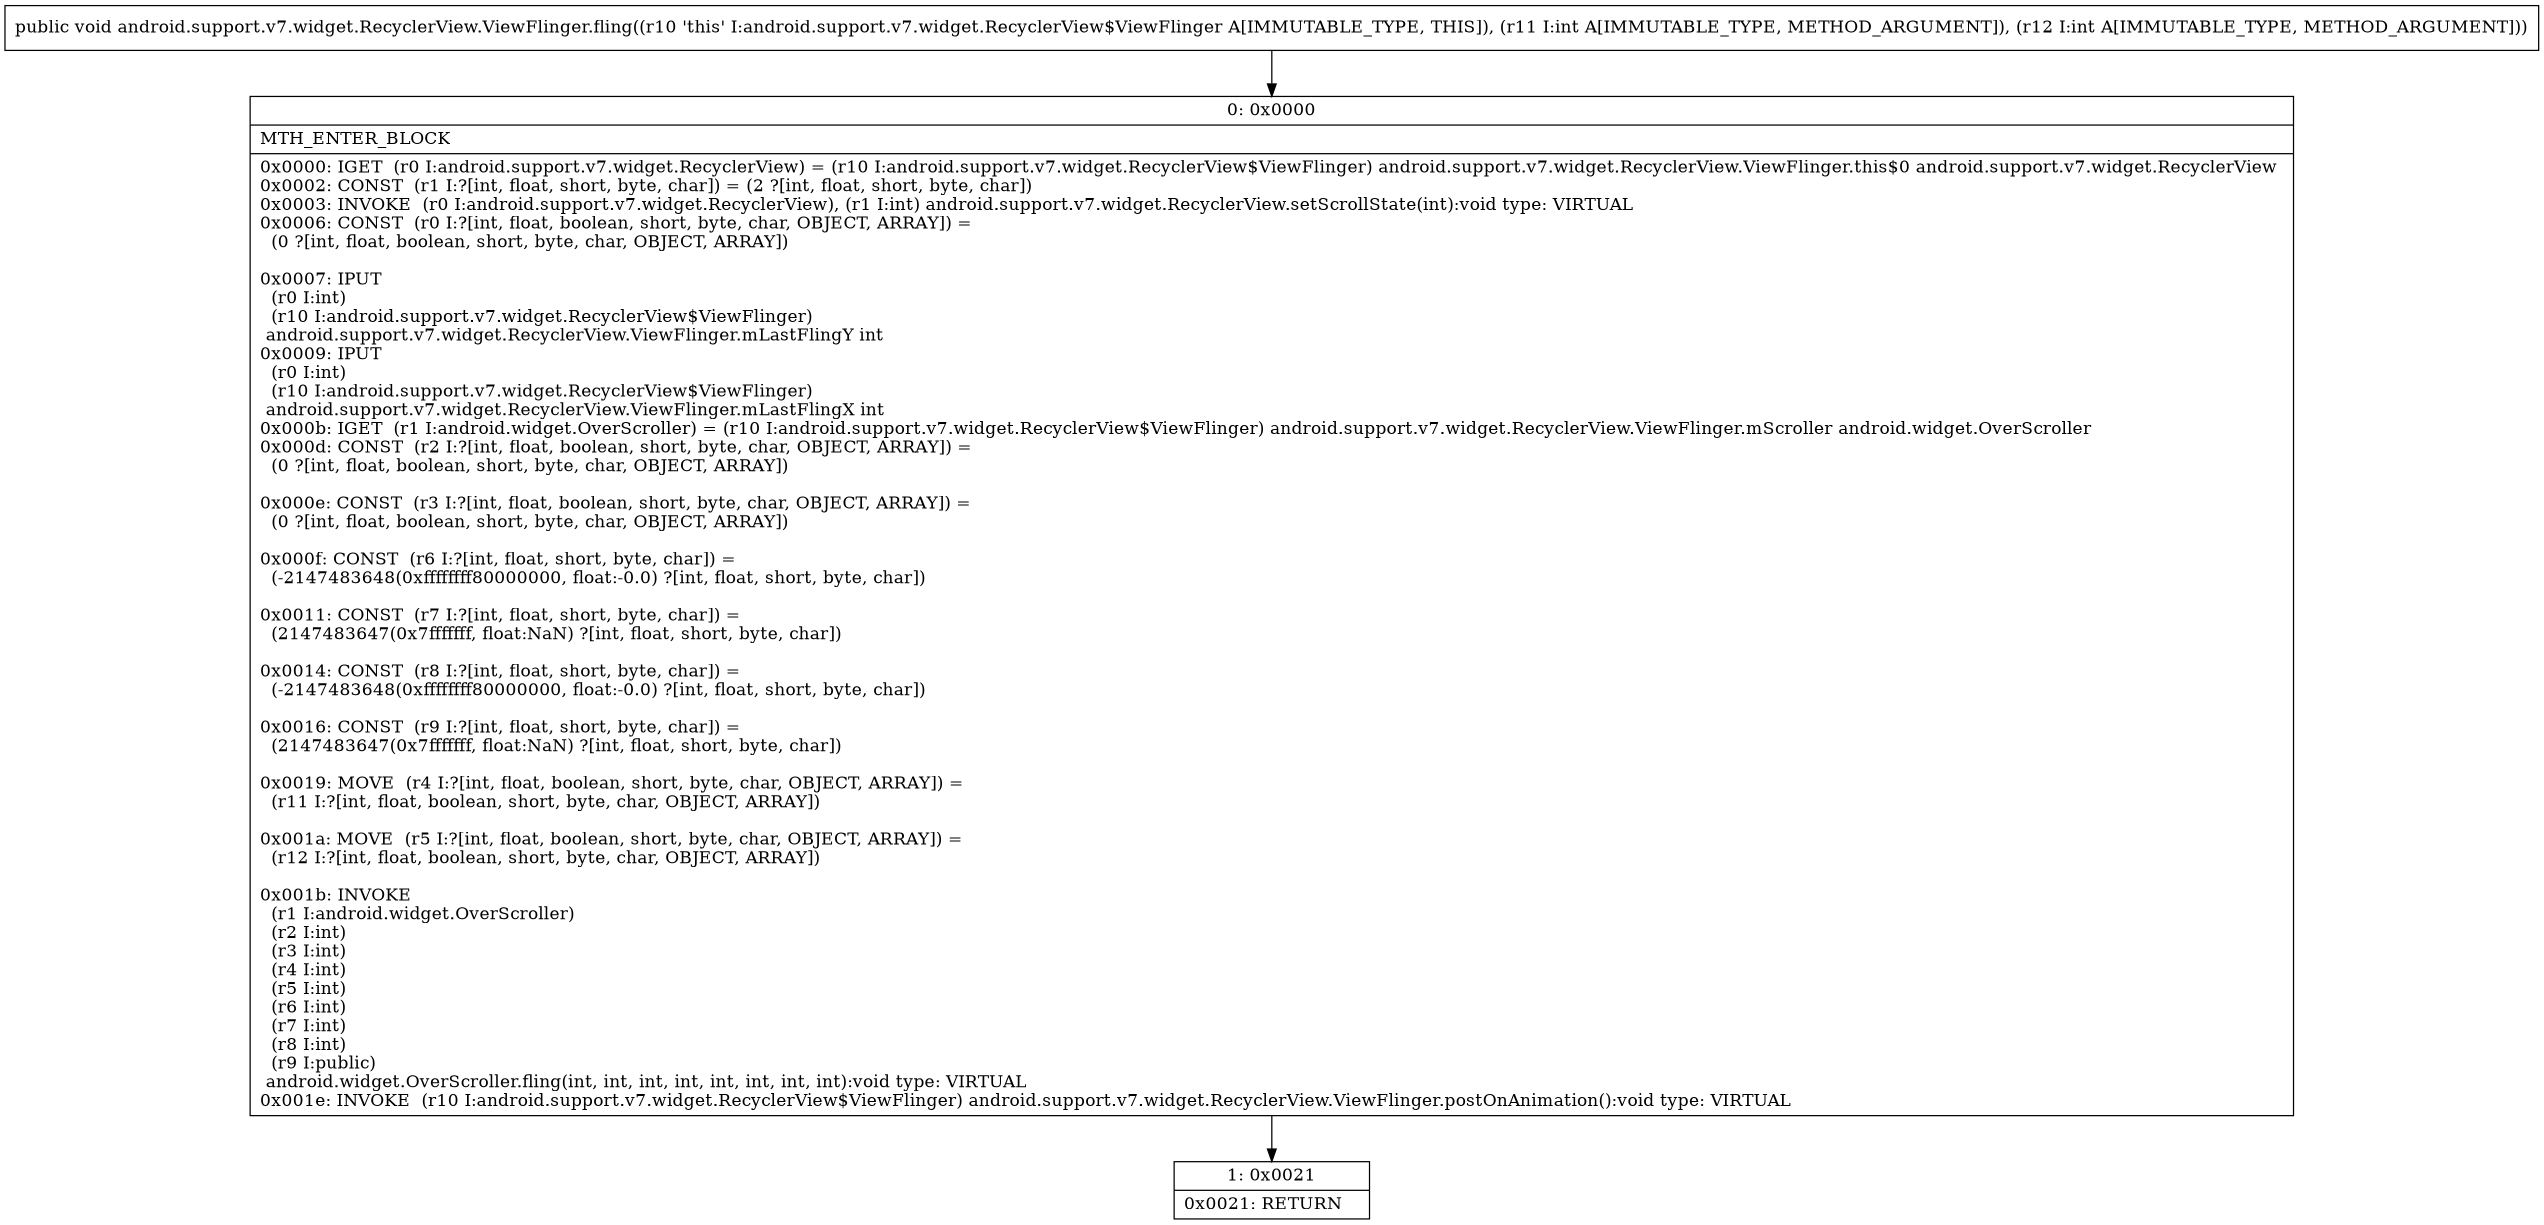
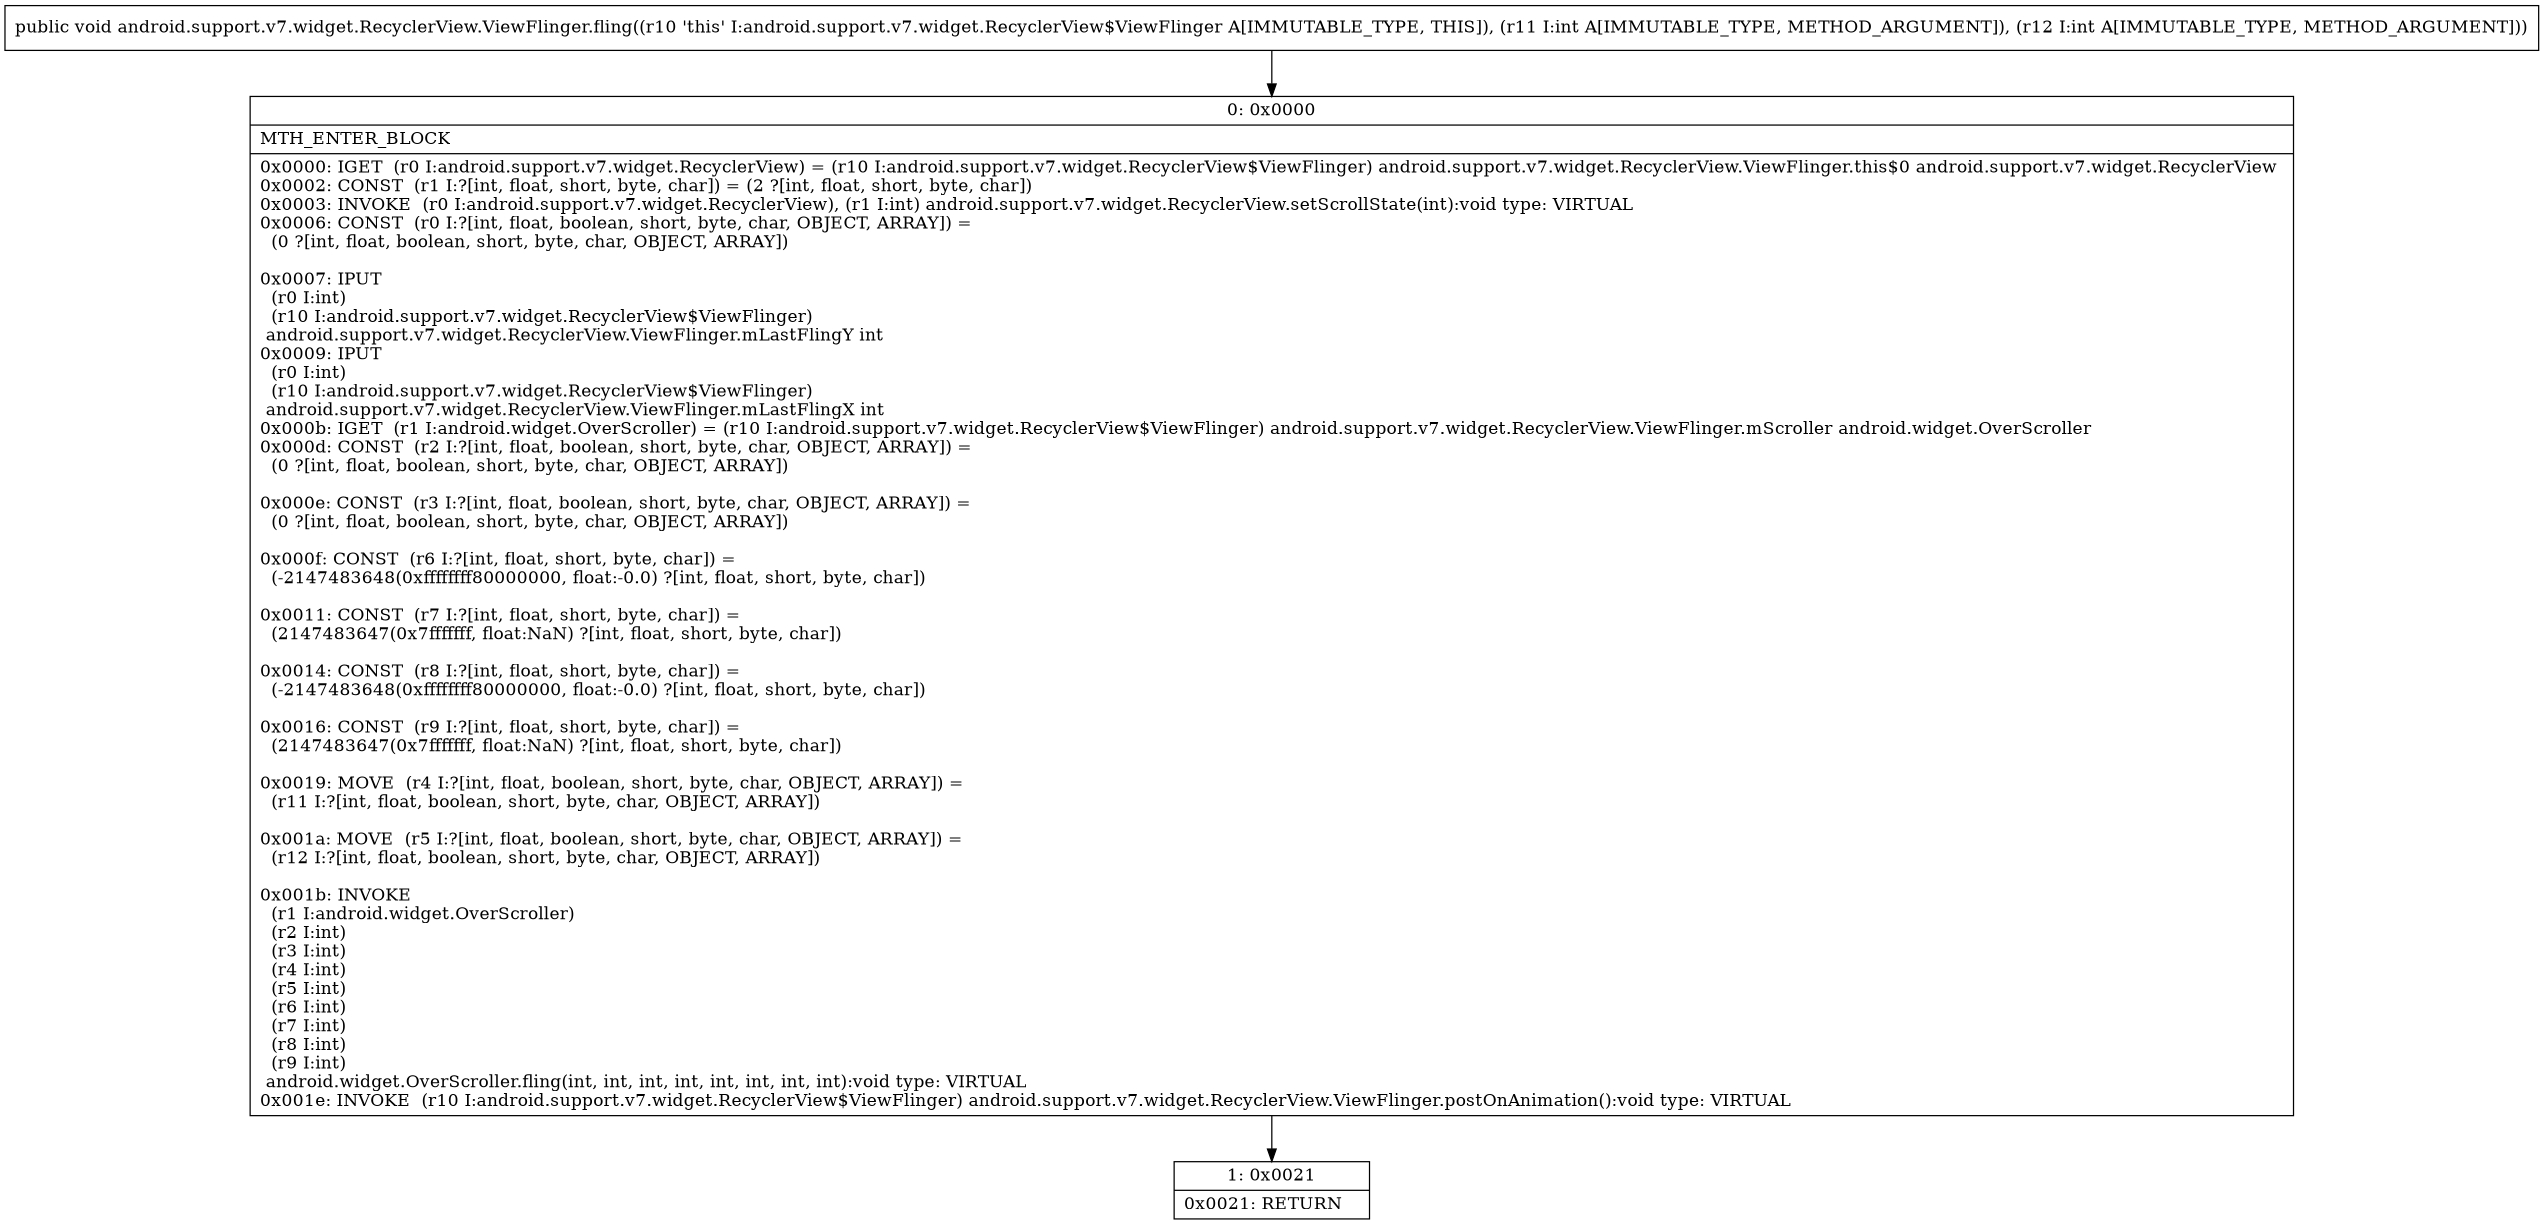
(319, 1063) -> (304, 1063)
